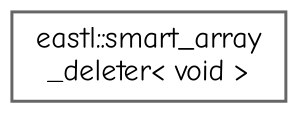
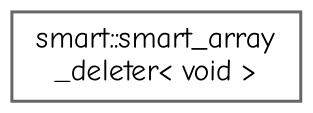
(149, 57) -> (156, 57)
